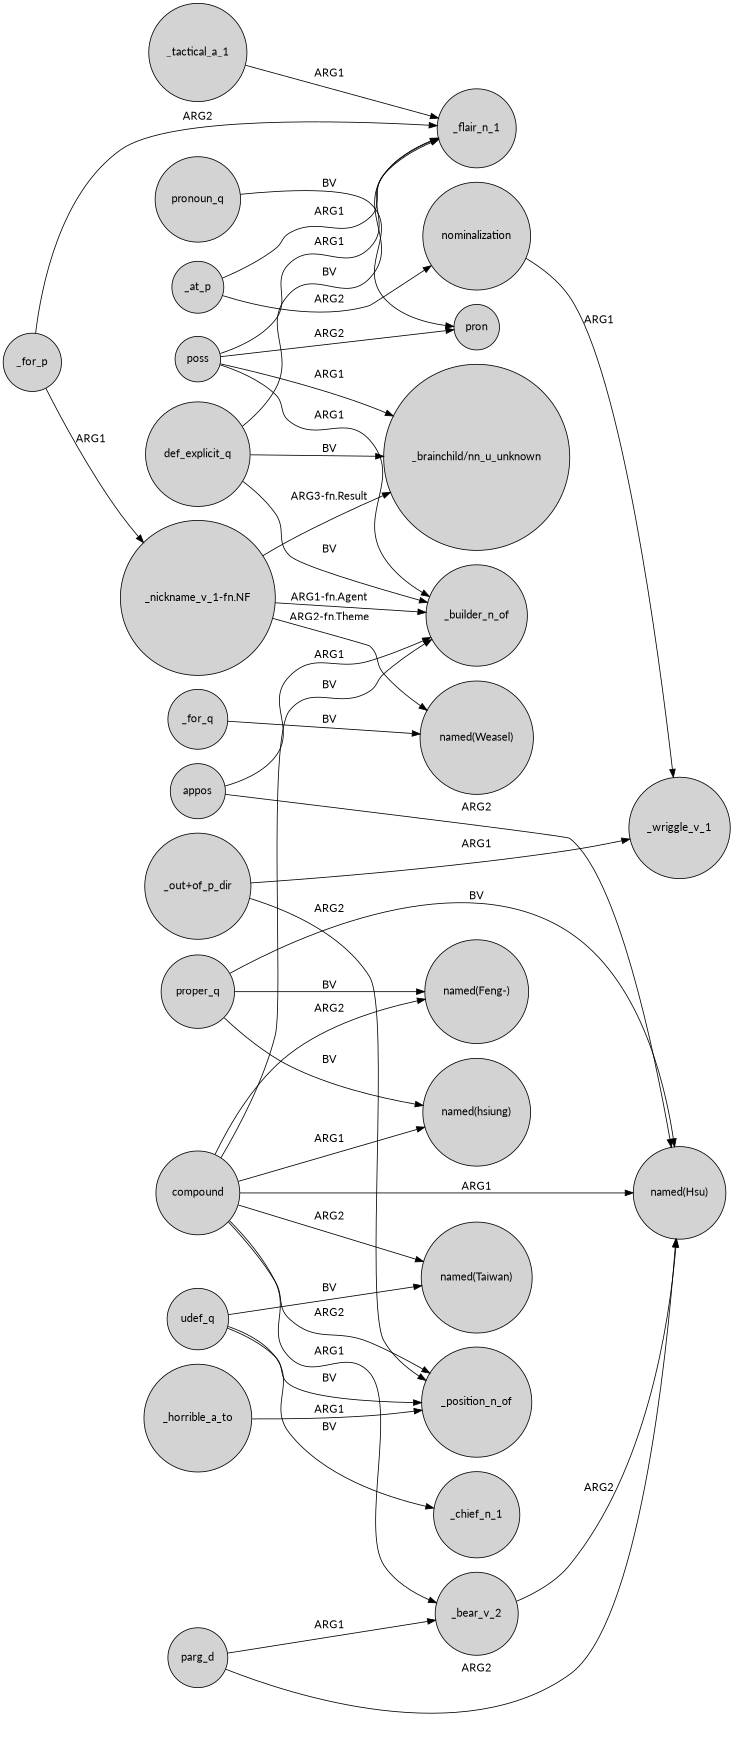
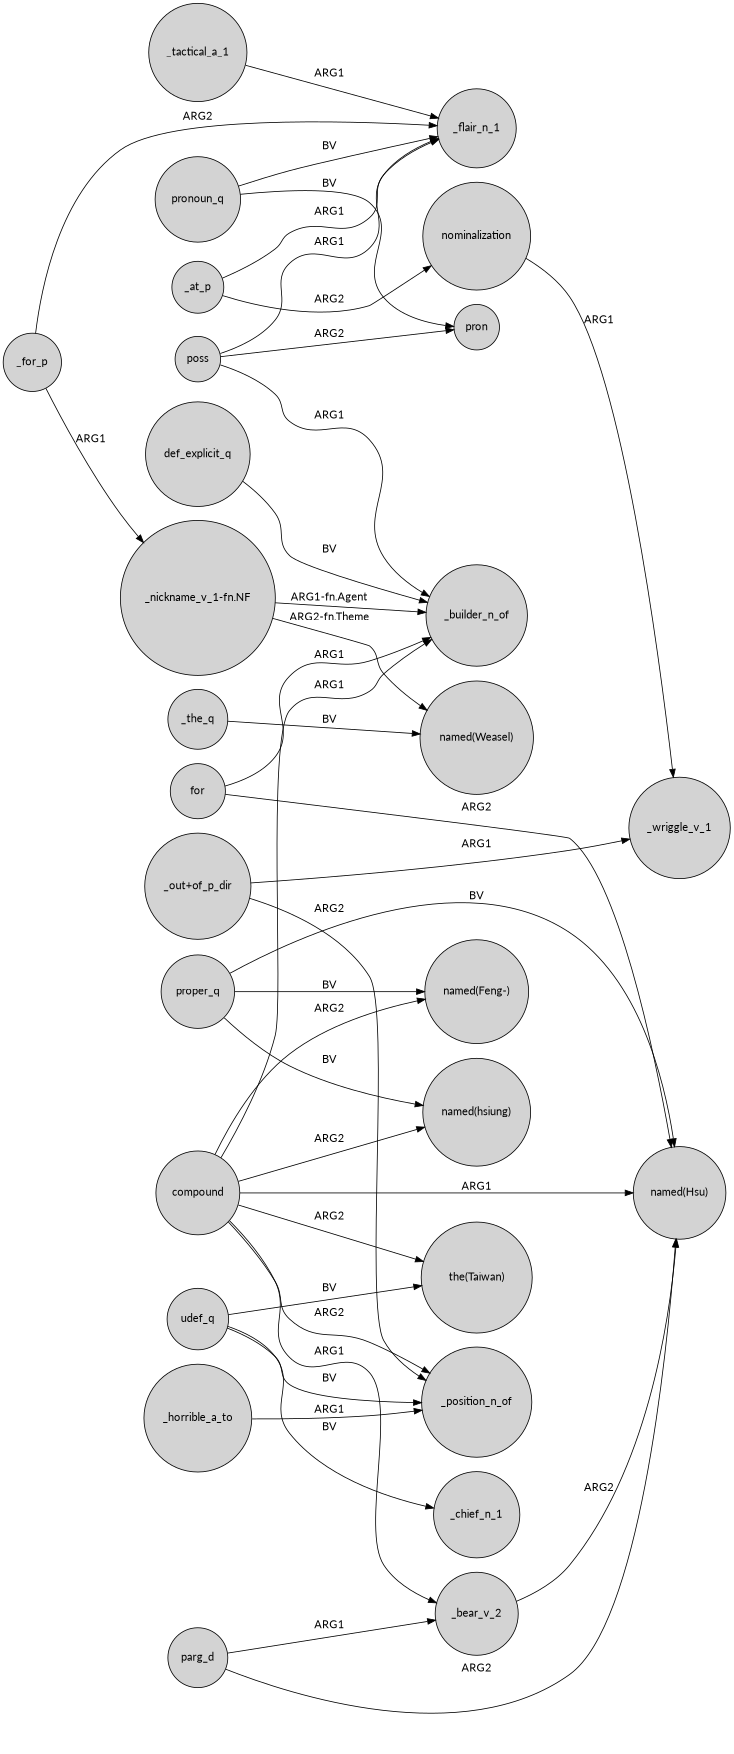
(338, 288) -> (333, 160)
(477, 457) -> none
(329, 685) -> (329, 685)
(198, 719) -> (198, 719)
(198, 791) -> (198, 791)
(329, 1139) -> (329, 1139)
(477, 1278) -> (477, 1278)
